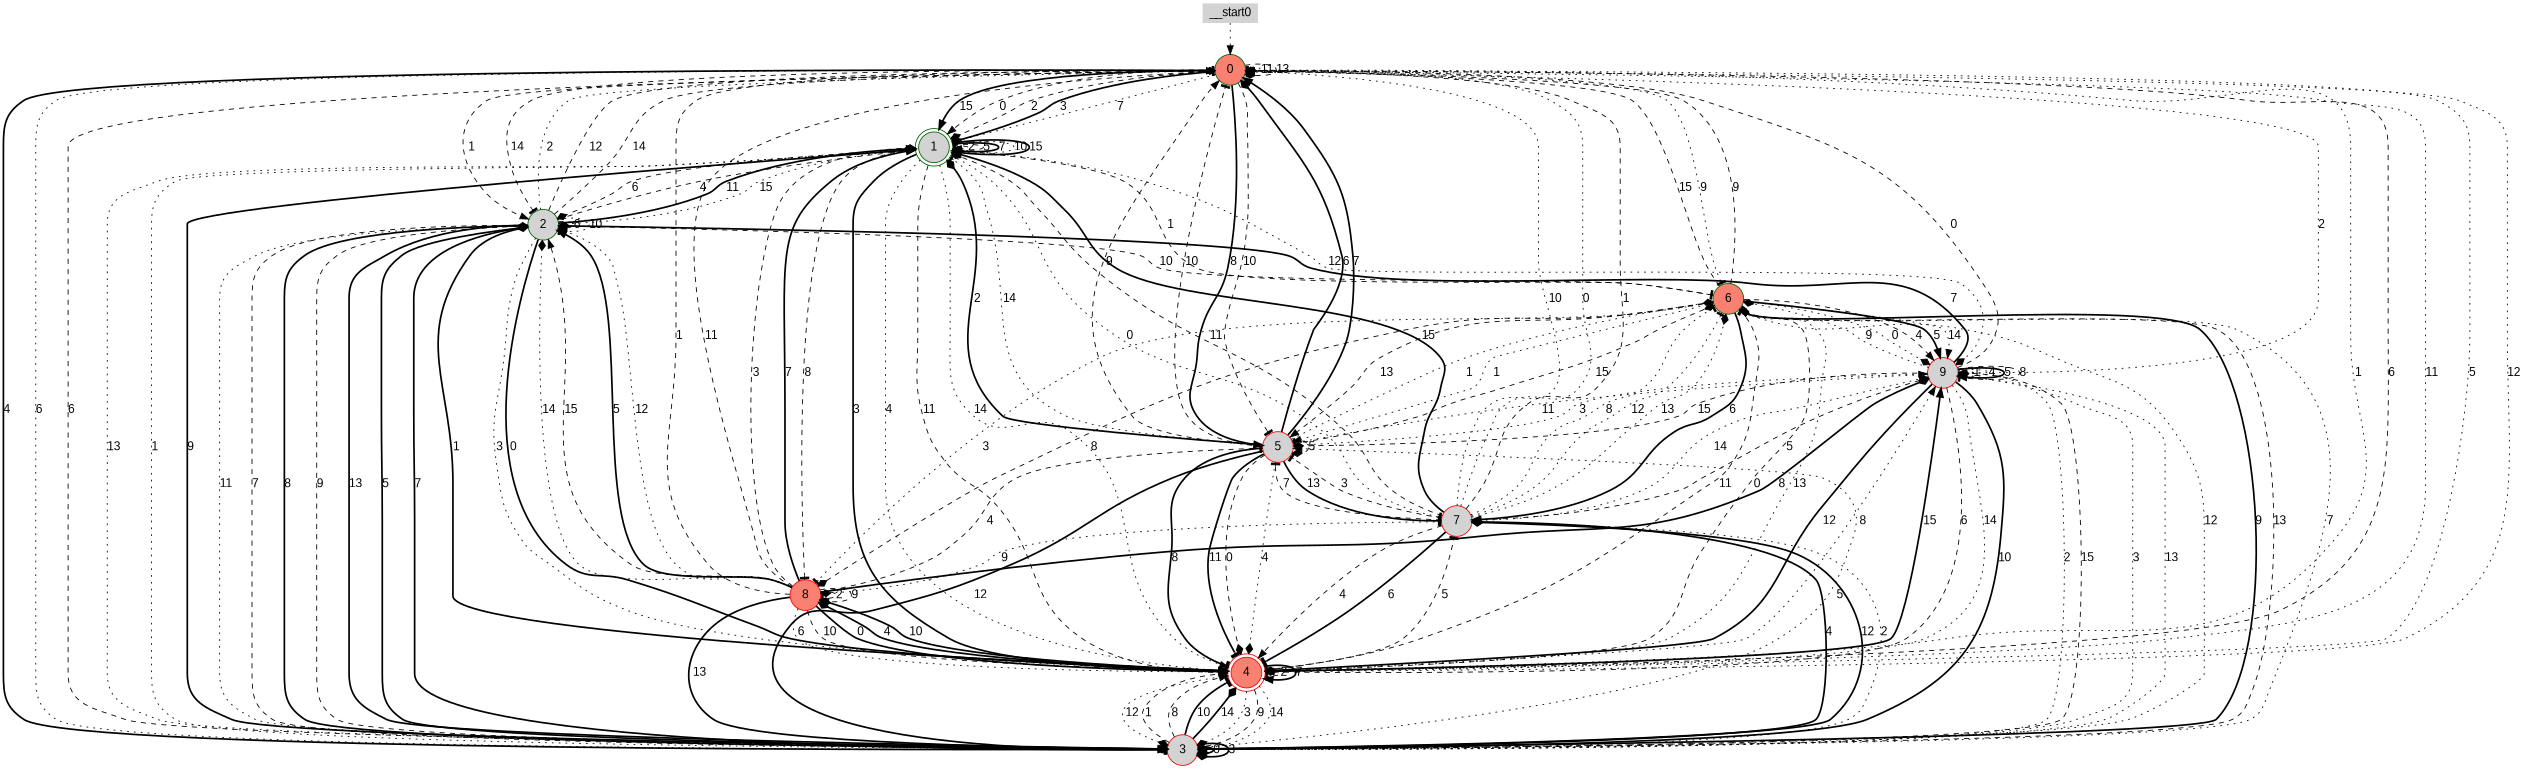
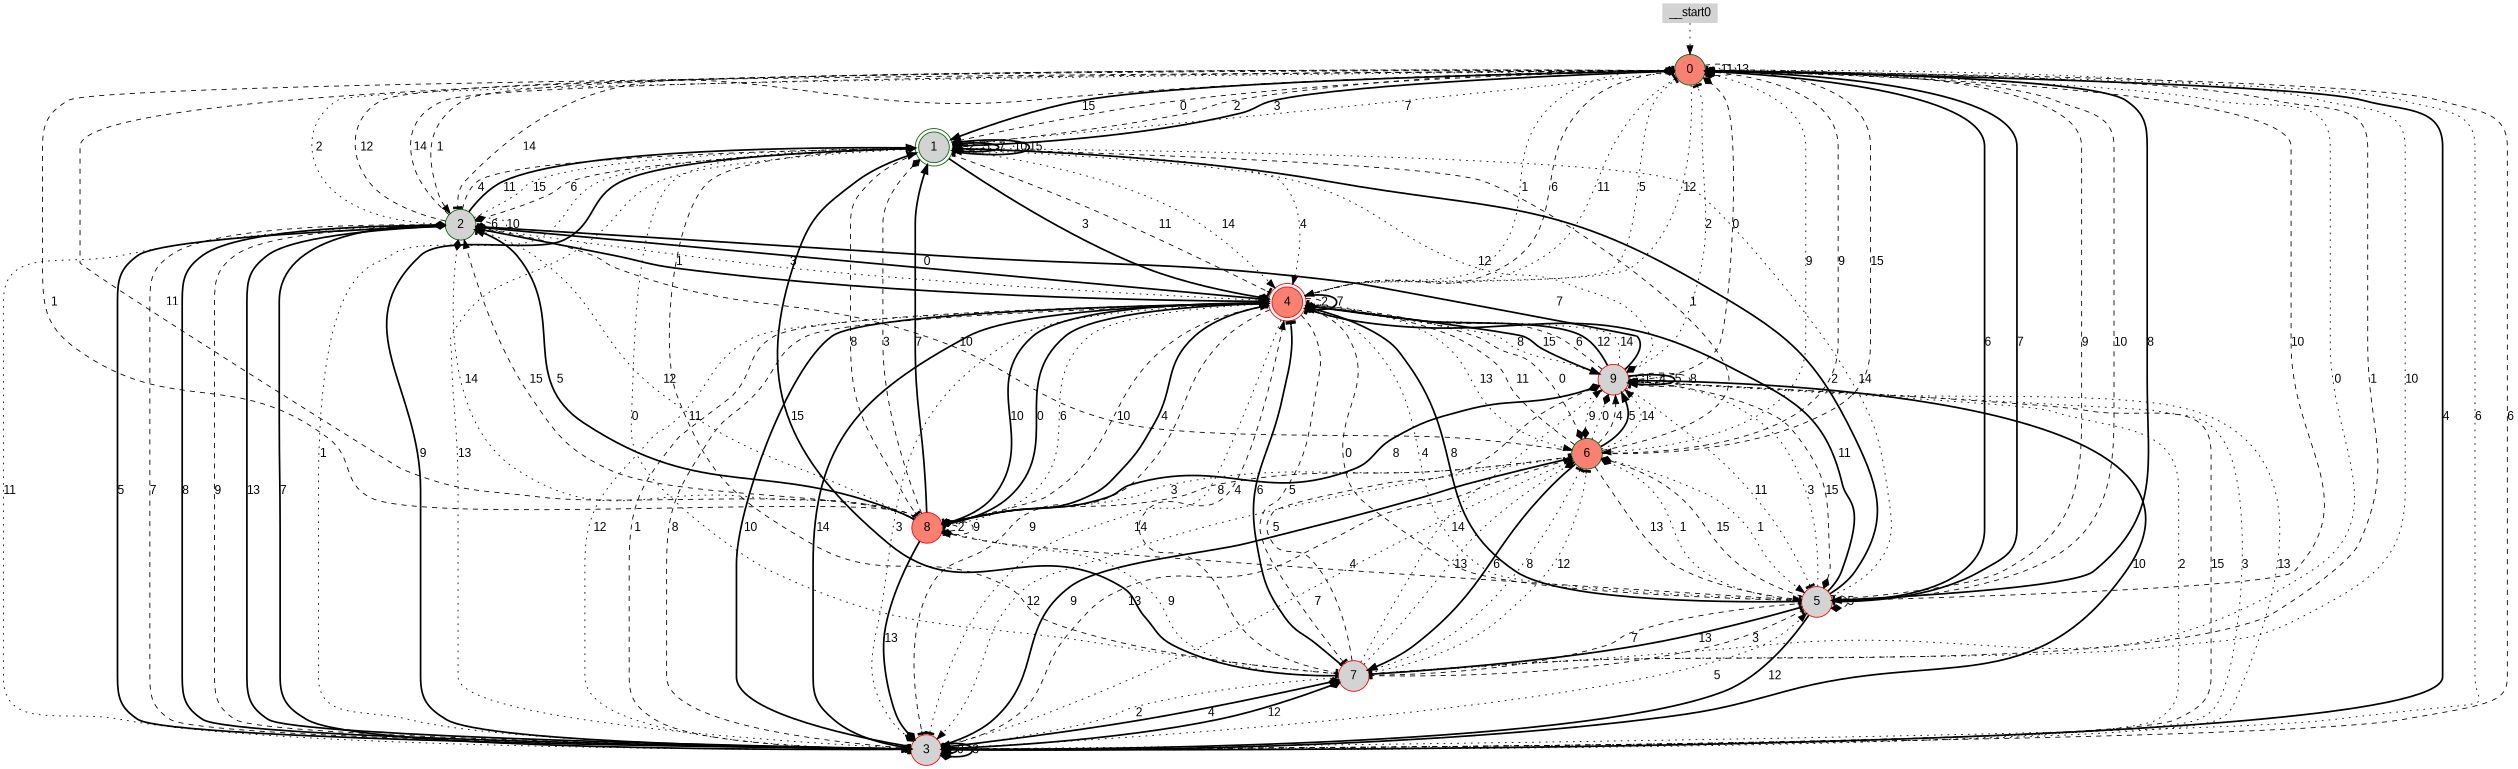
(1671, 105) -> (1806, 300)
(1136, 255) -> (1019, 380)
